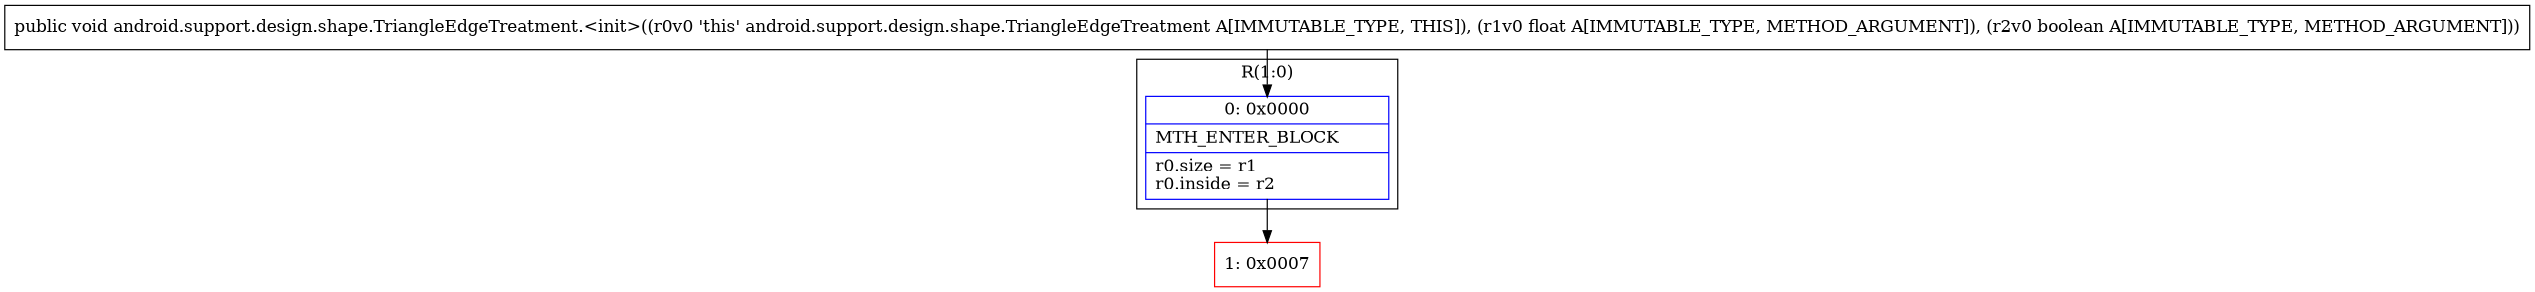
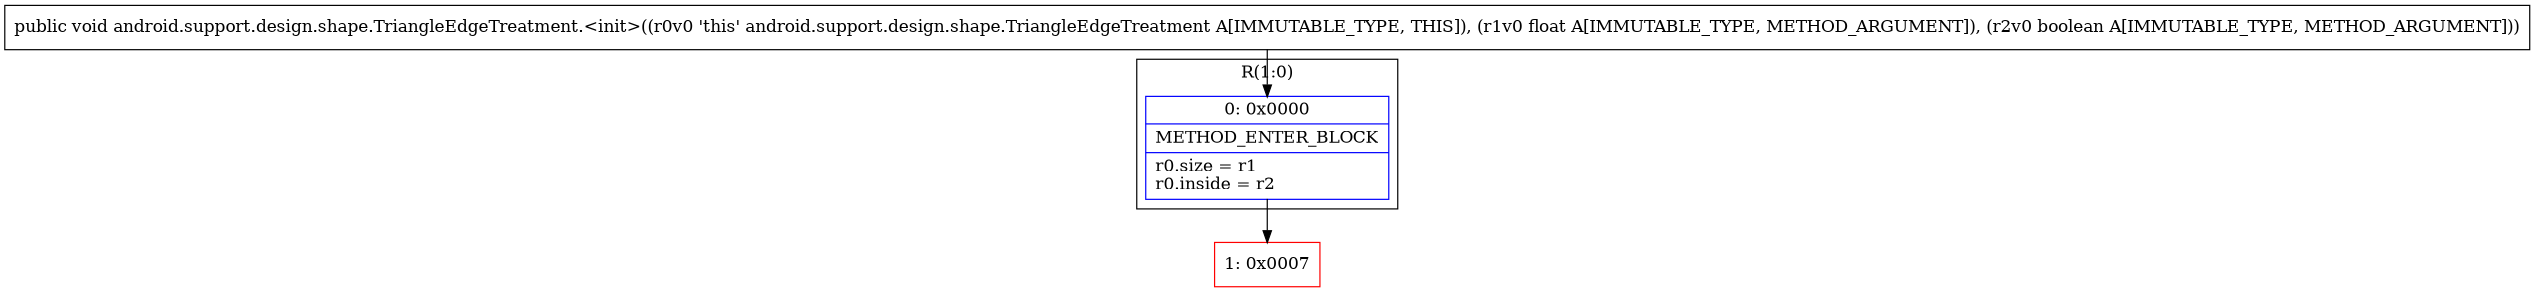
(1248, 138) -> (1267, 138)
